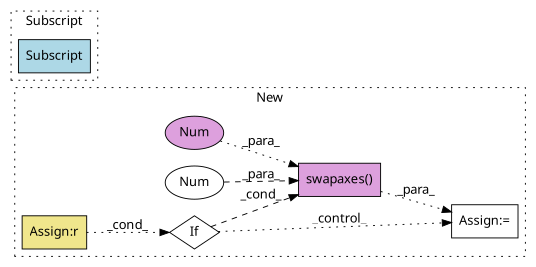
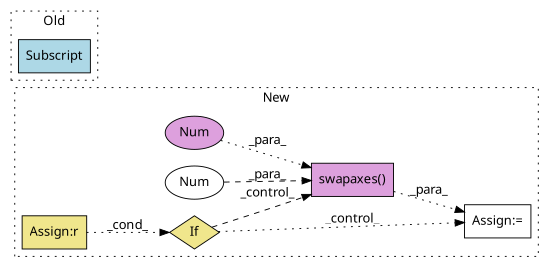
(54, 22) -> (54, 22)
(261, 195) -> (268, 193)
(194, 232) -> (194, 232)
